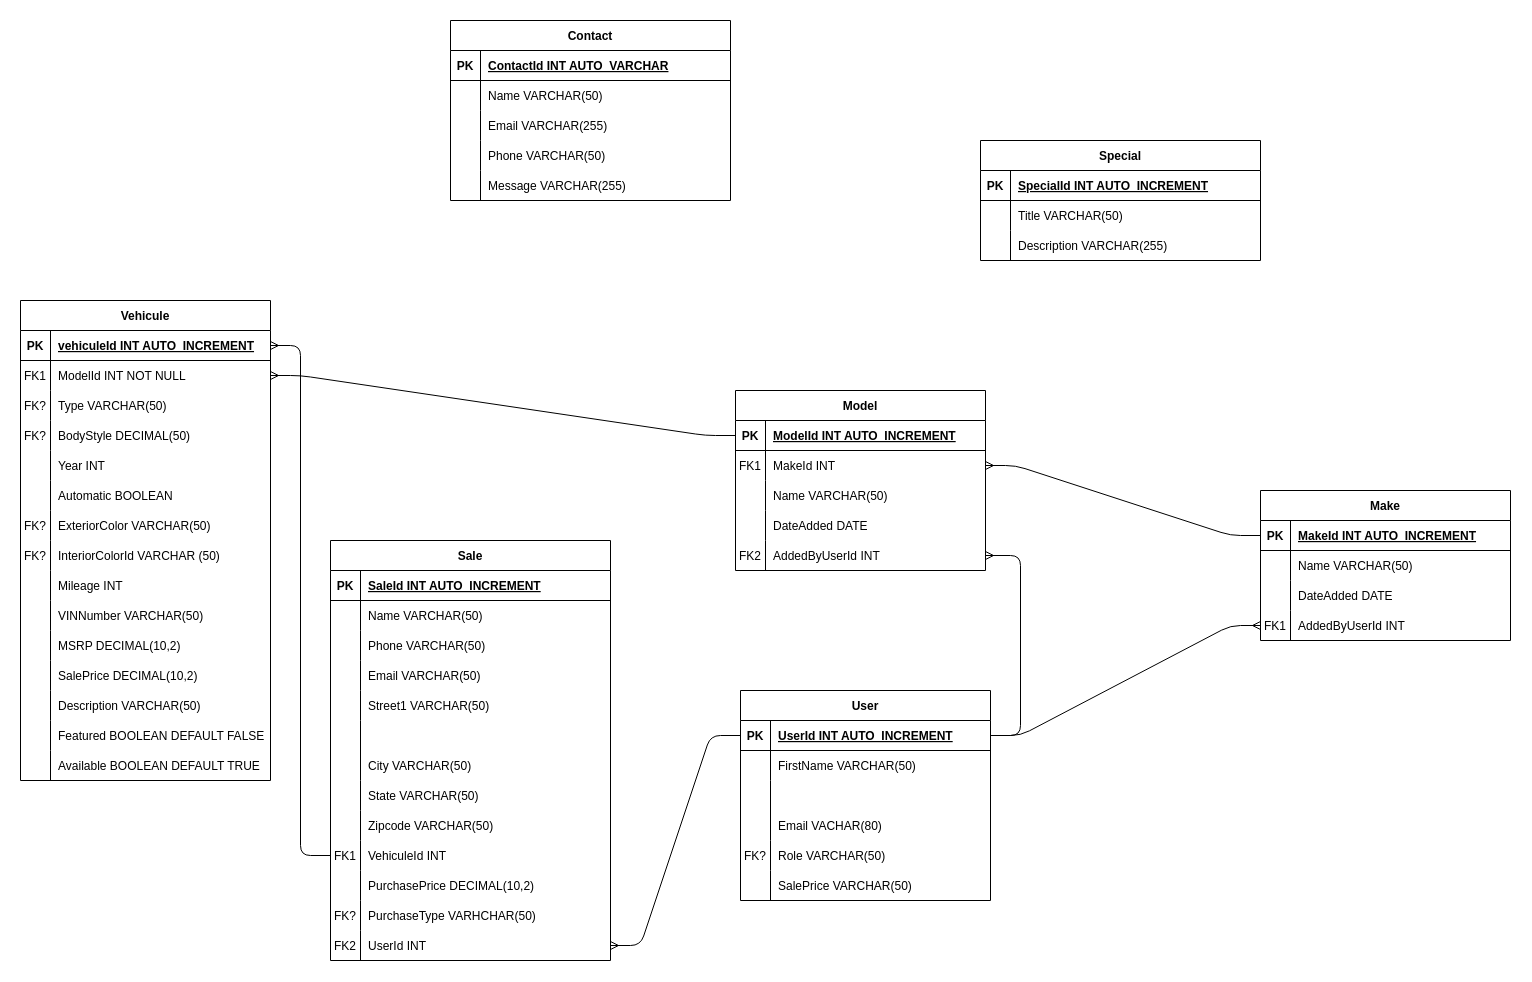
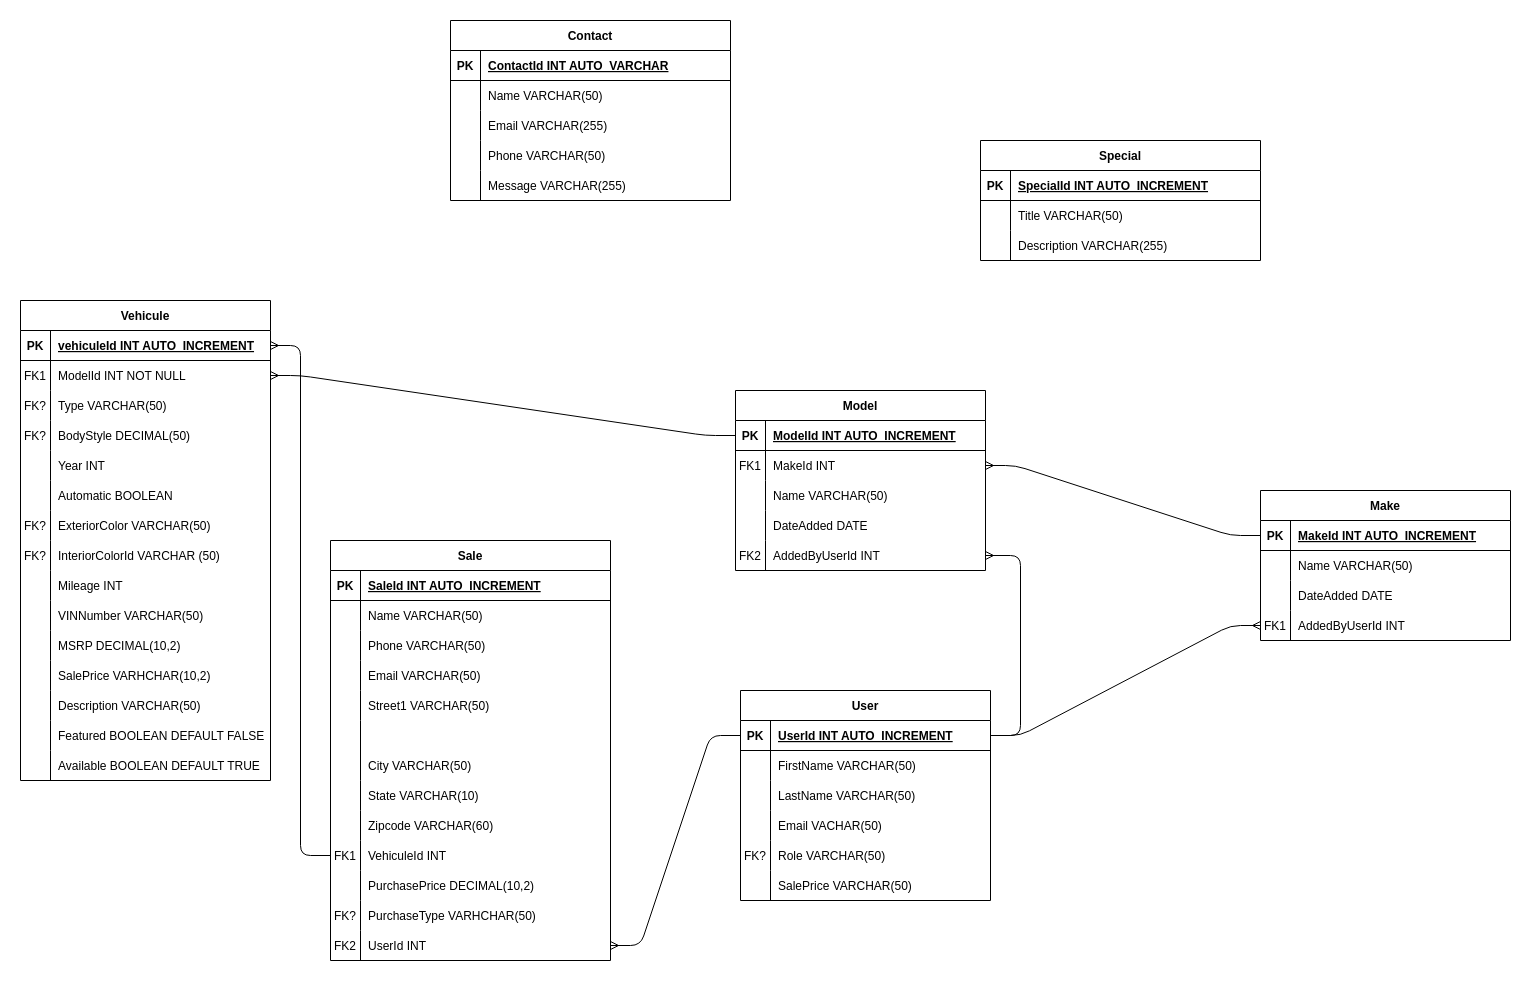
(129, 676) -> (132, 676)
(424, 796) -> (424, 796)
none -> (881, 796)
(429, 826) -> (429, 826)
(827, 826) -> (827, 826)
